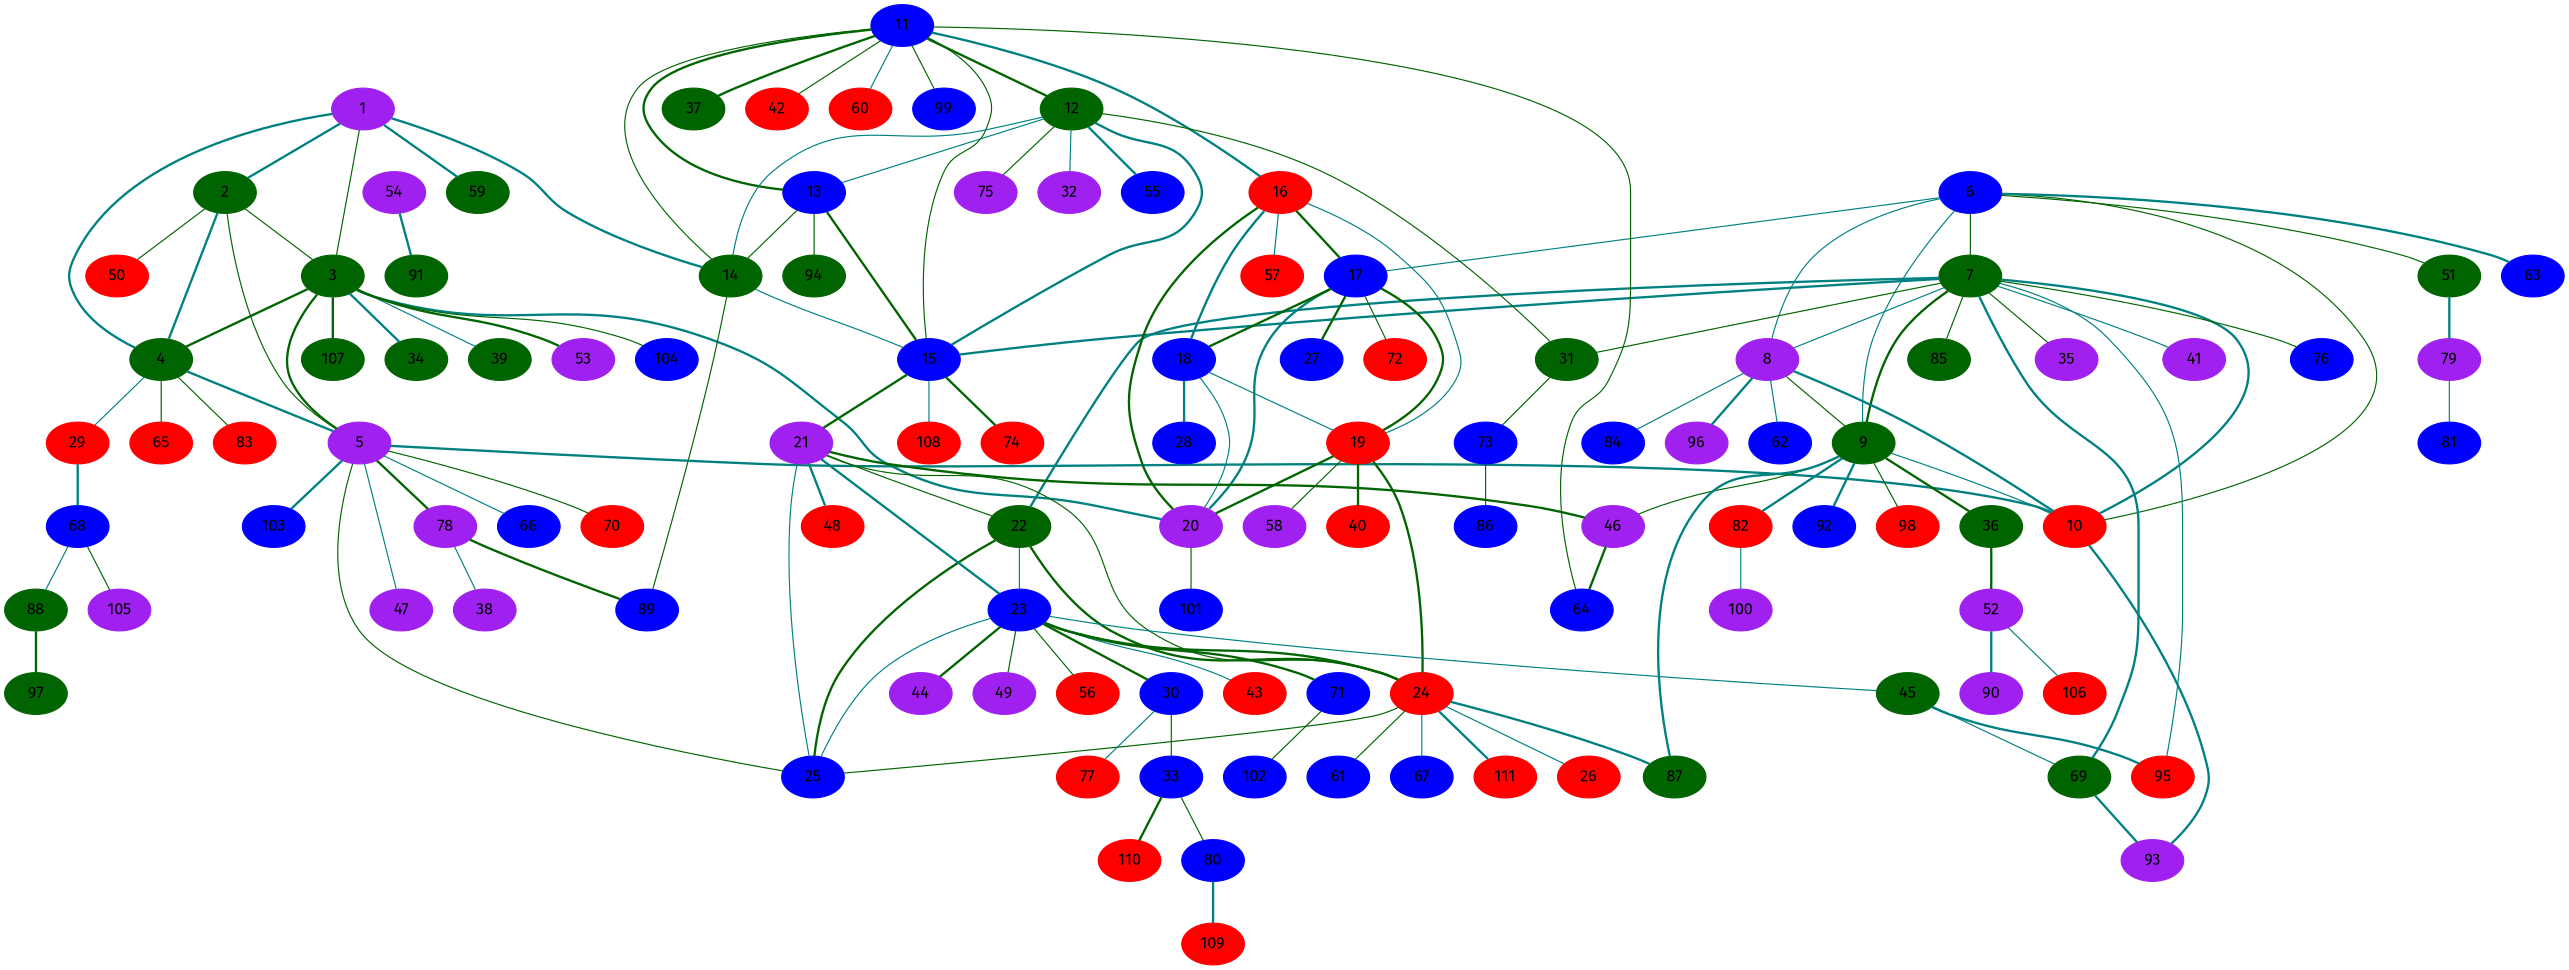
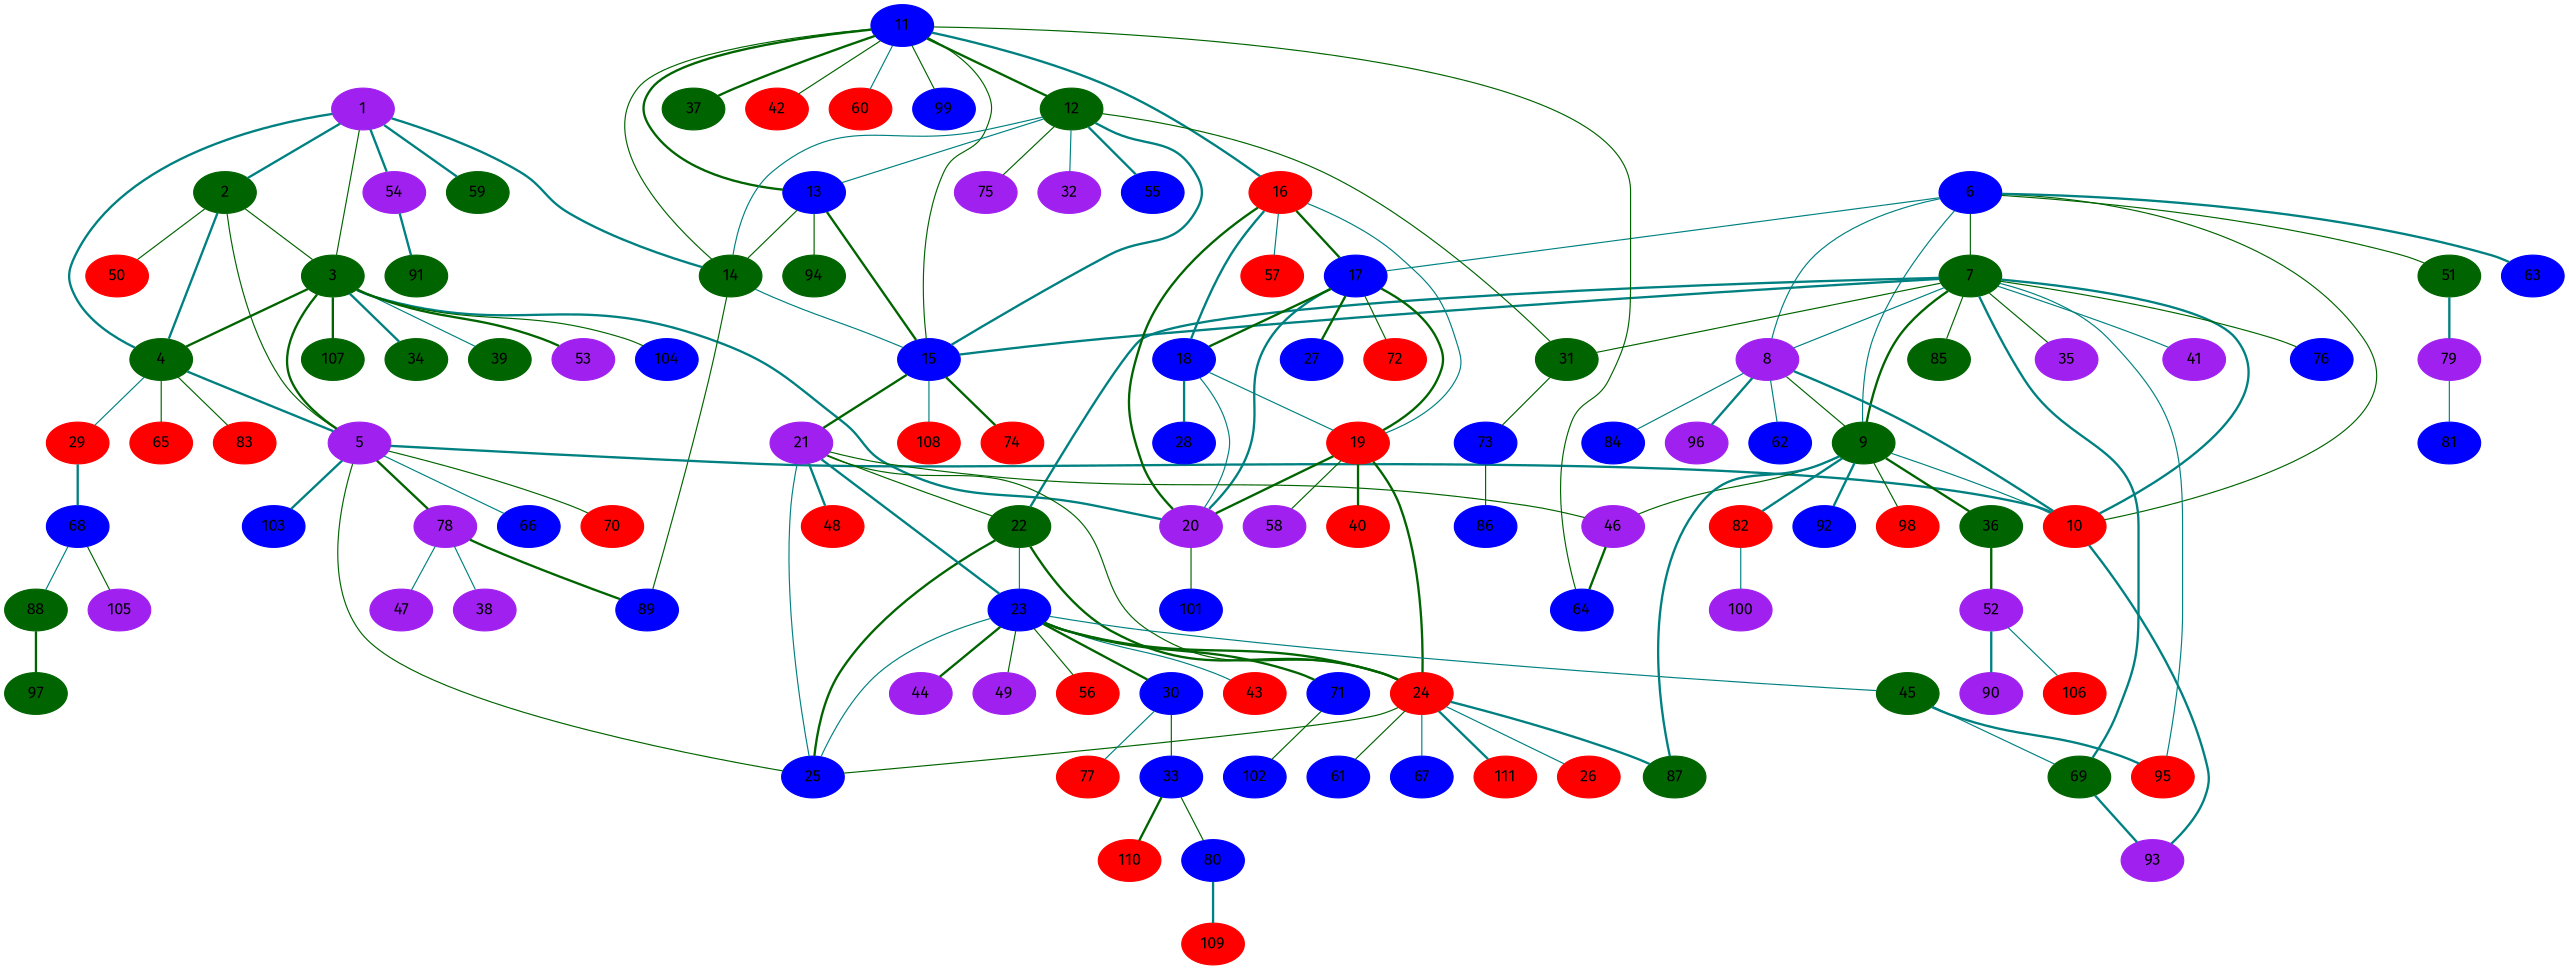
none -> (379, 151)
(1207, 485) -> (1207, 485)
(380, 527) -> (423, 568)
